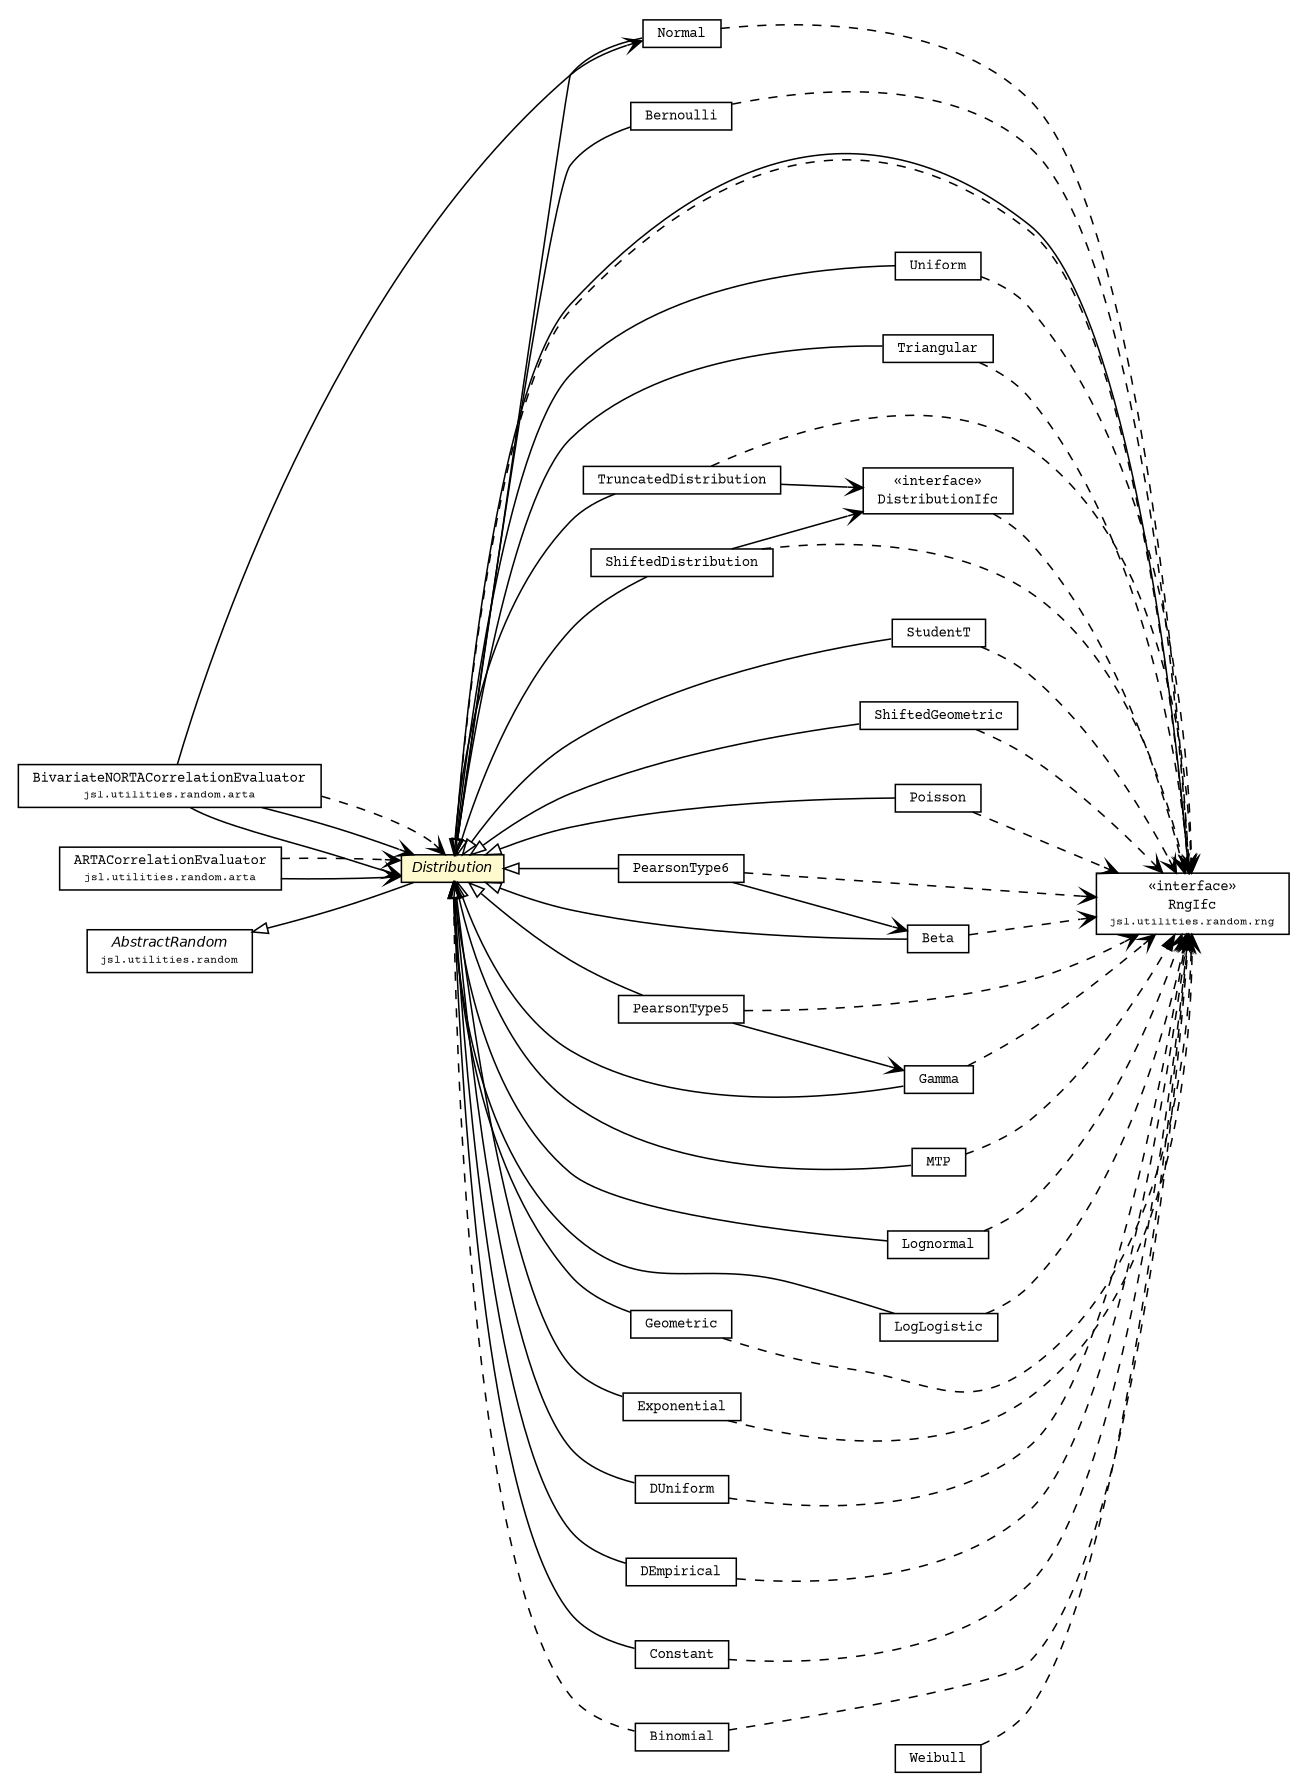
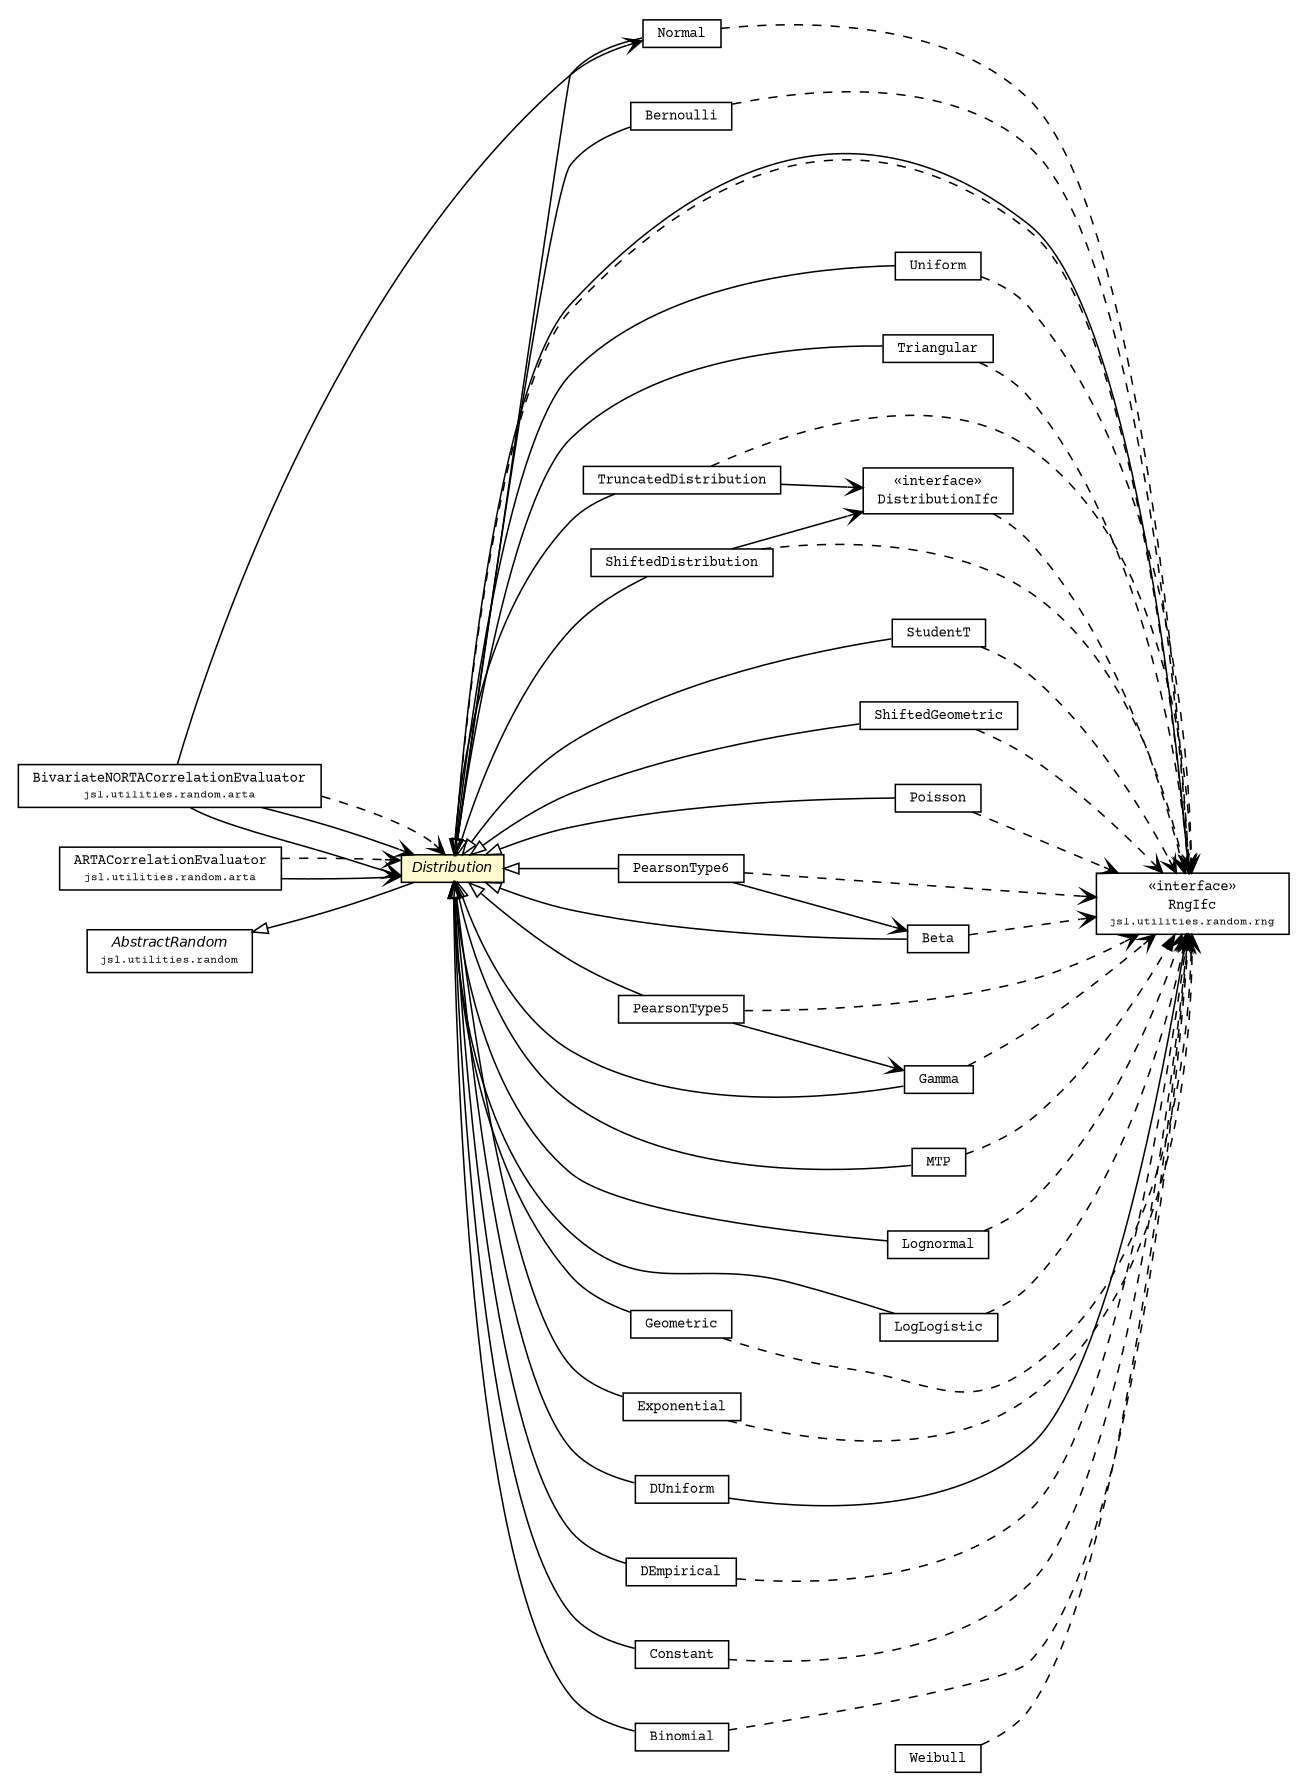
(480, 1341) -> (480, 1341)
(1075, 1376) -> (1075, 1376)
